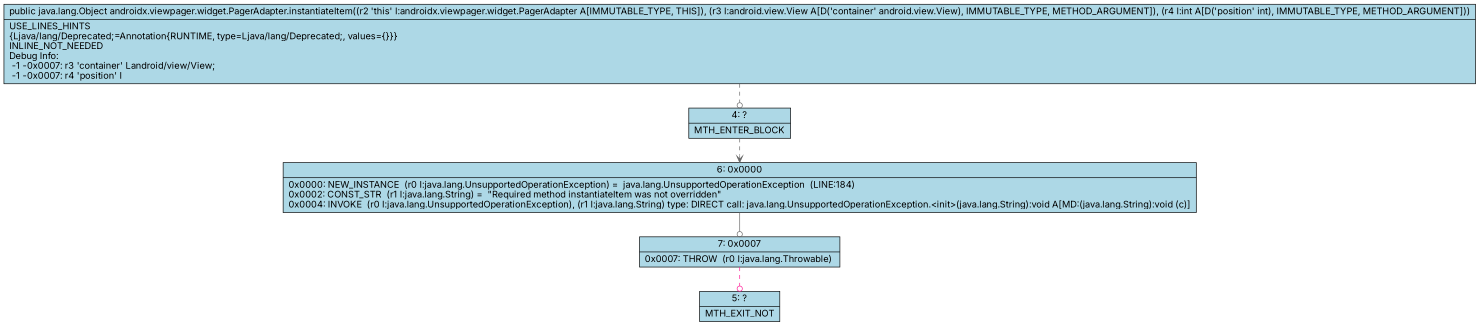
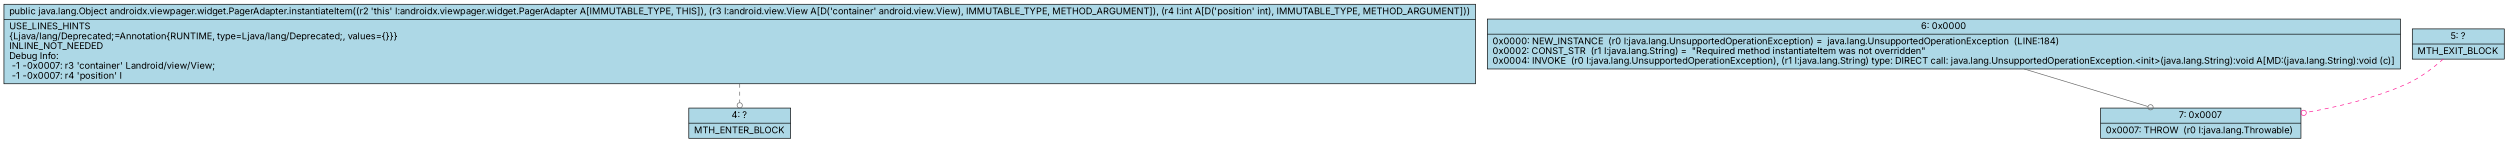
(740, 147) -> none
(740, 277) -> (2379, 95)
(740, 314) -> (2458, 51)
